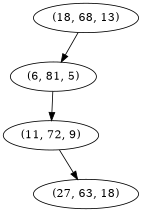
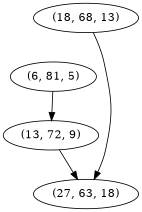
(72, 44) -> (111, 102)
(51, 135) -> (51, 135)
